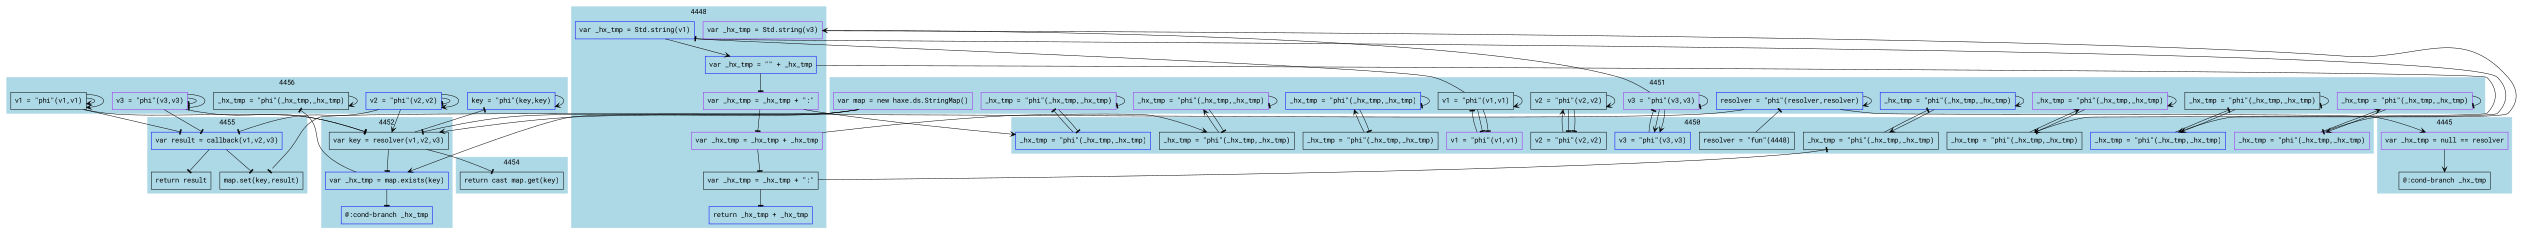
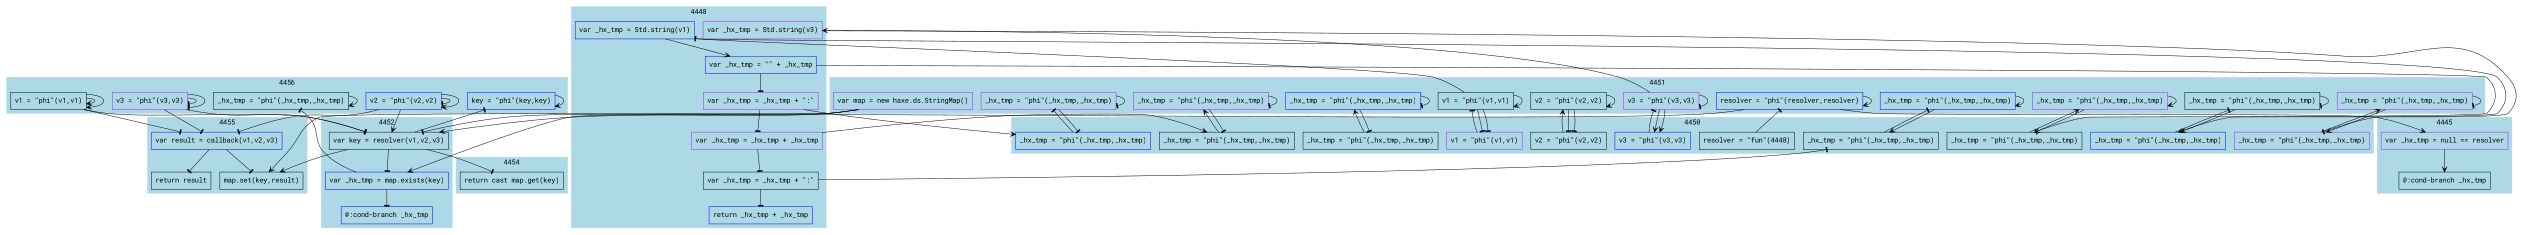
(554, 114) -> (554, 114)
none -> (316, 158)
